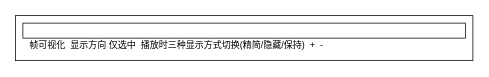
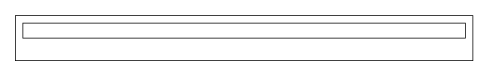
(177, 45) -> none
